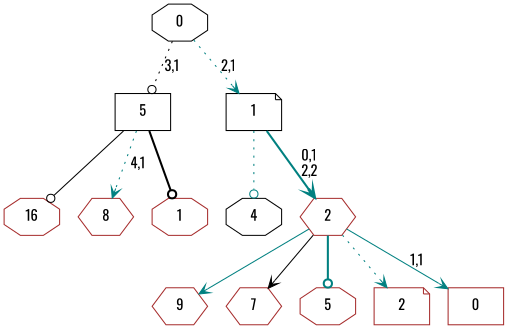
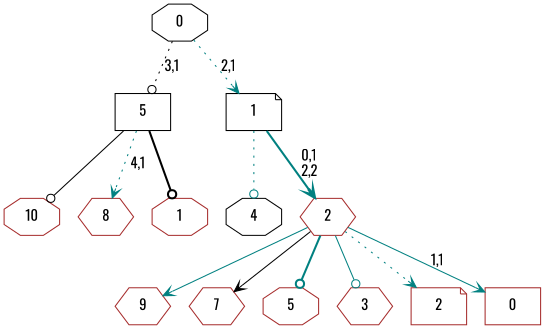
(32, 217) -> (32, 217)
none -> (365, 306)
